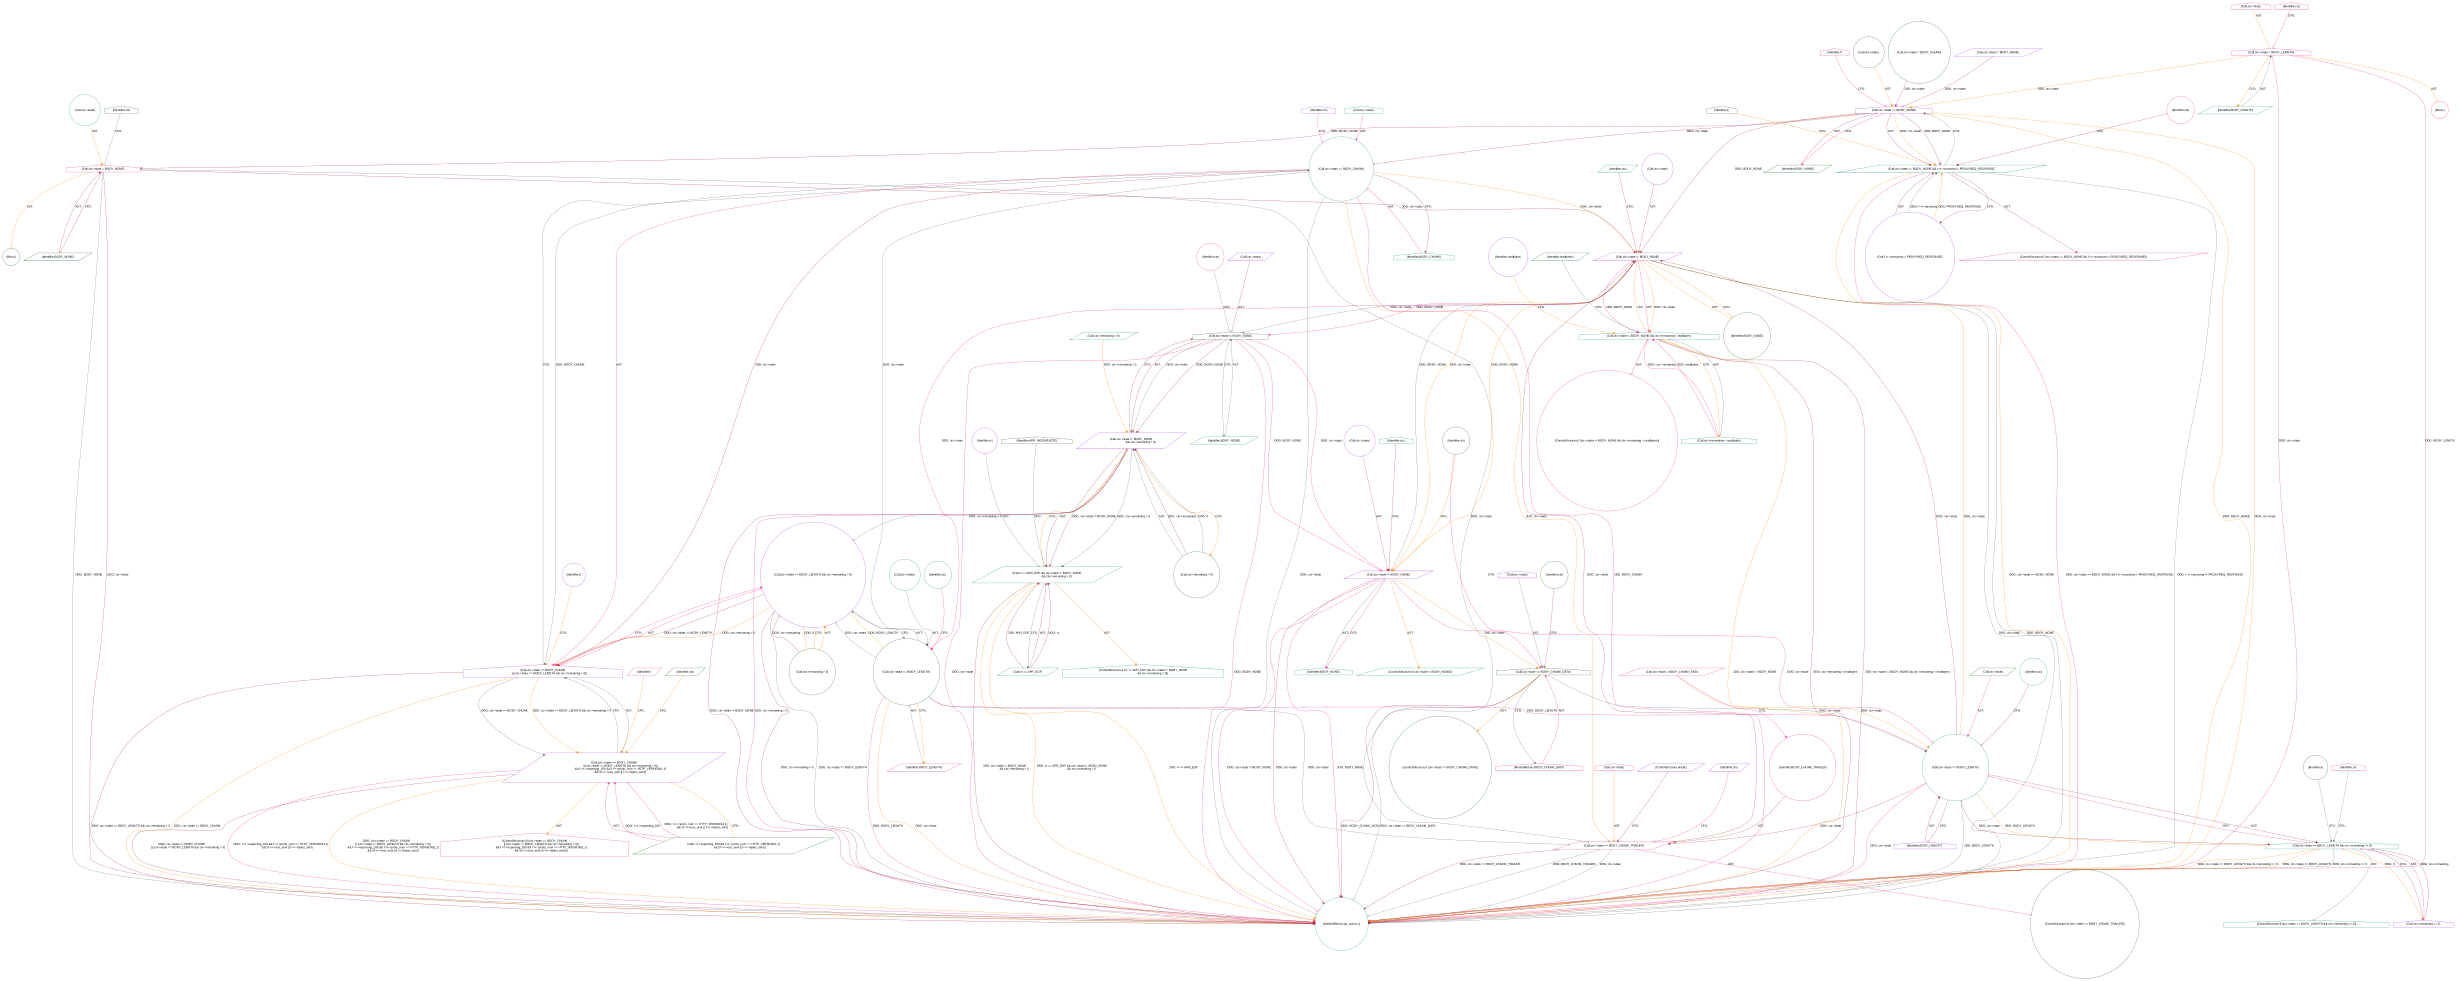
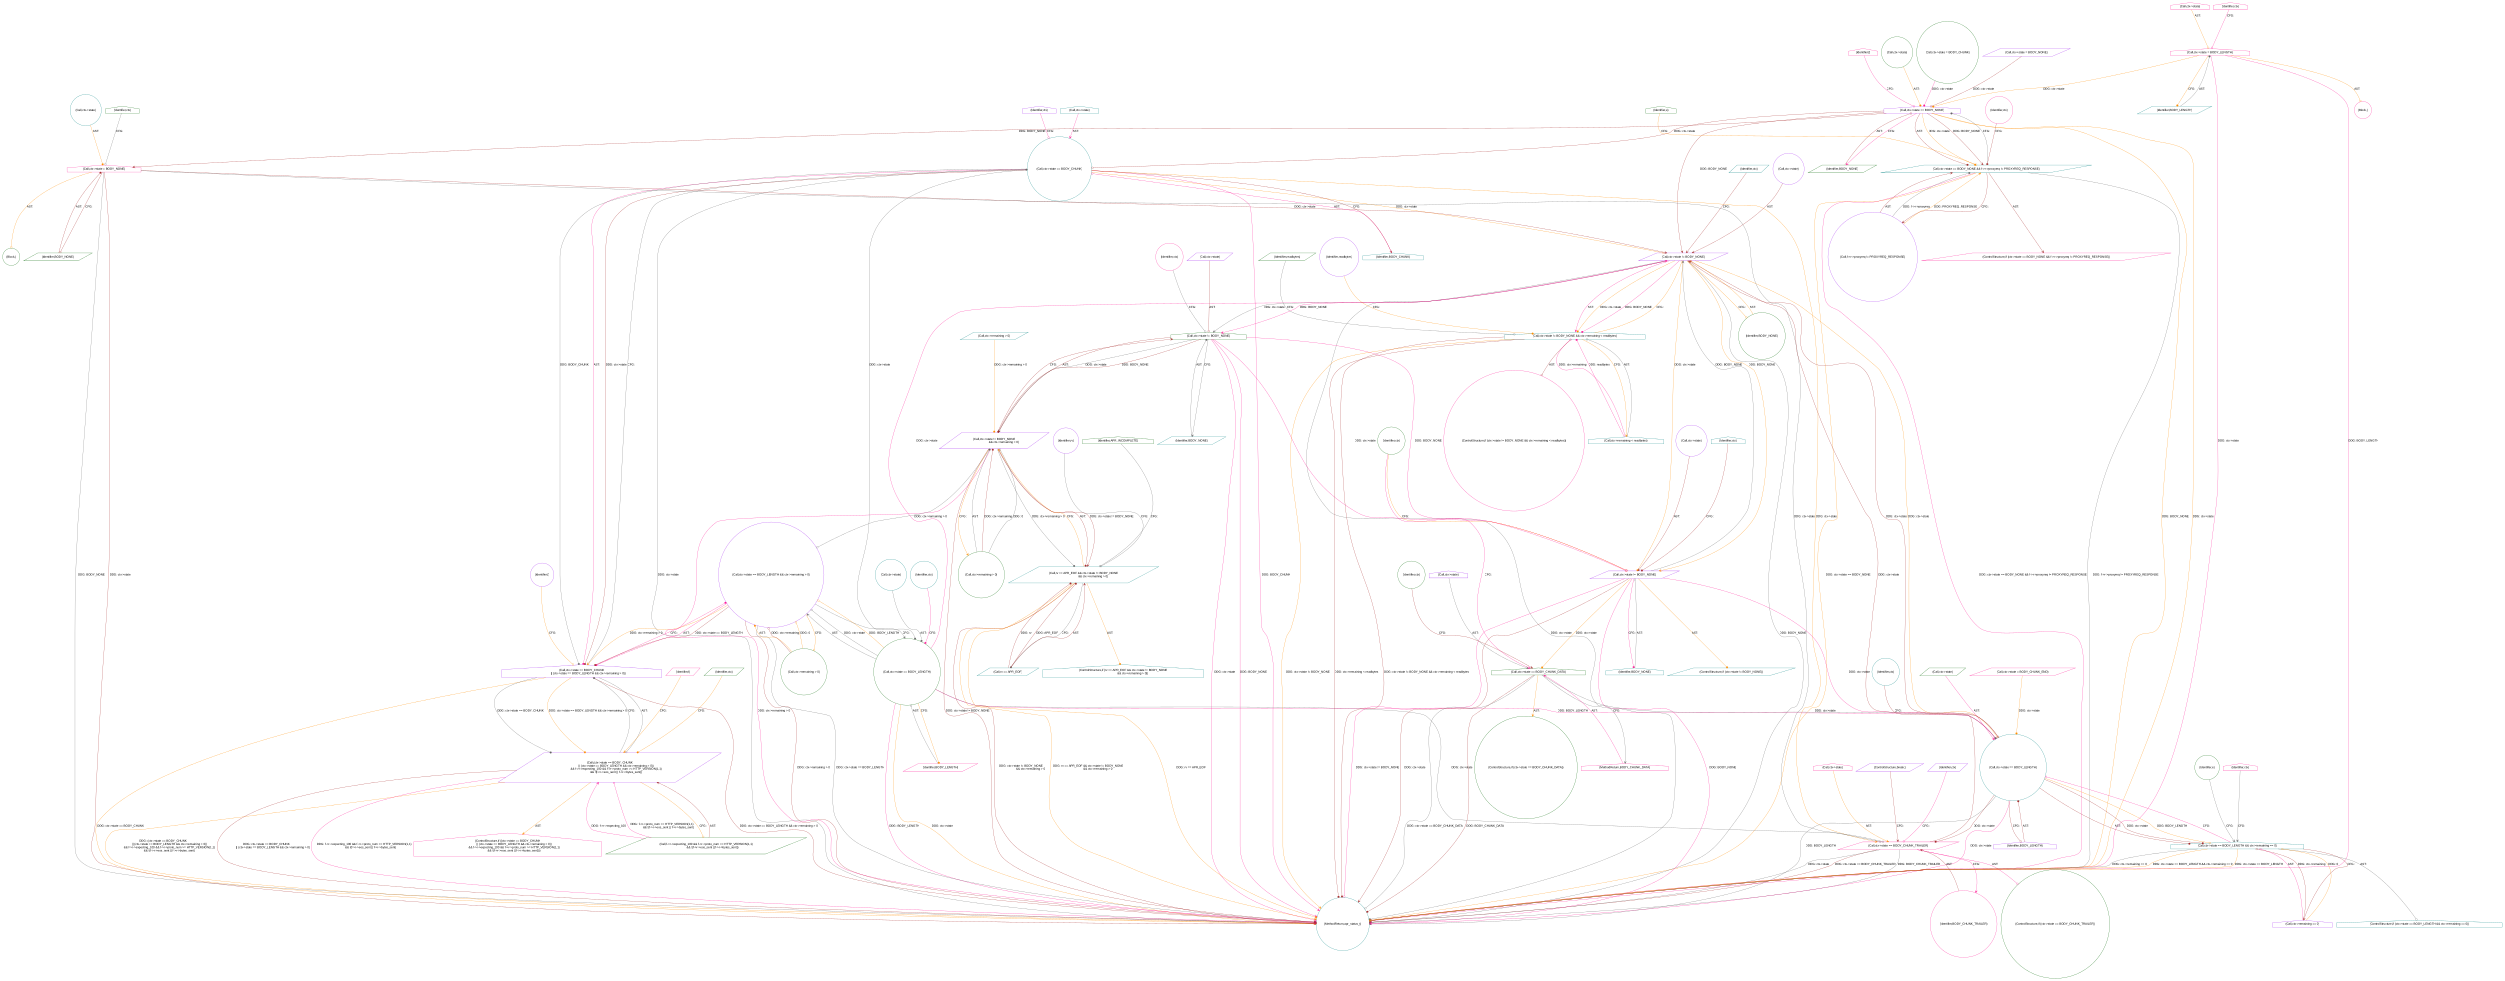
(1712, 697) -> (1969, 861)
